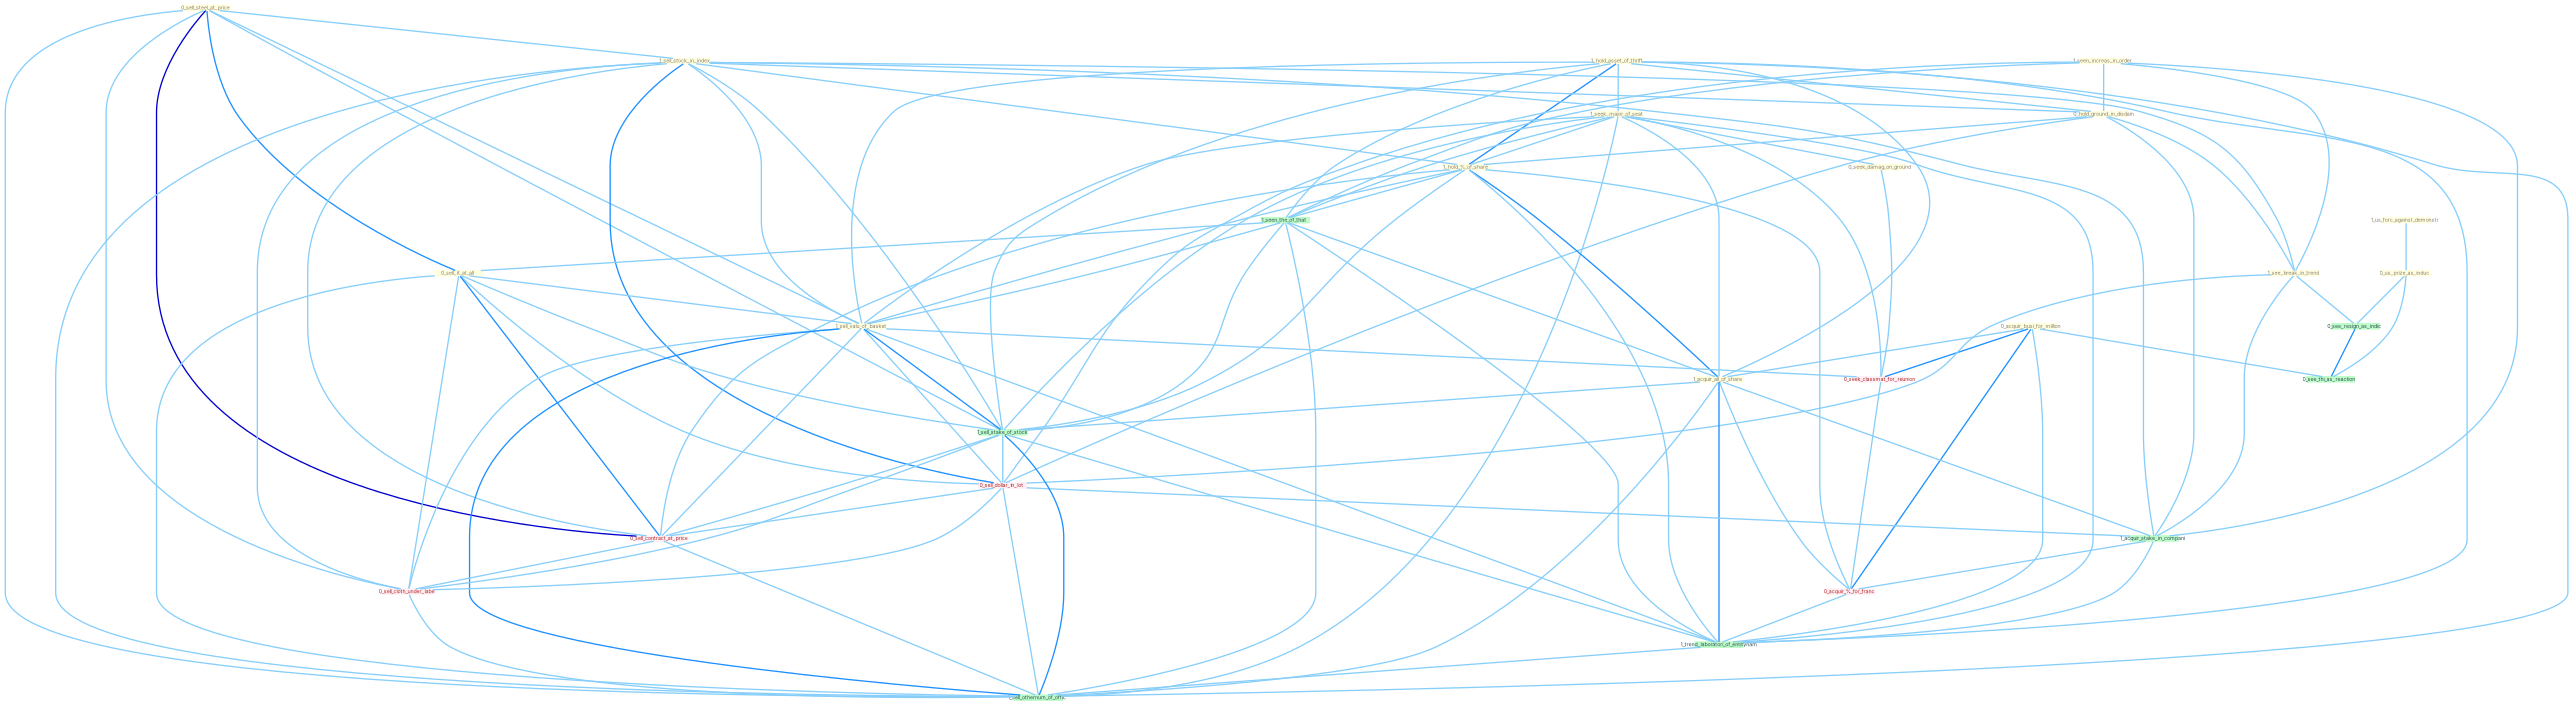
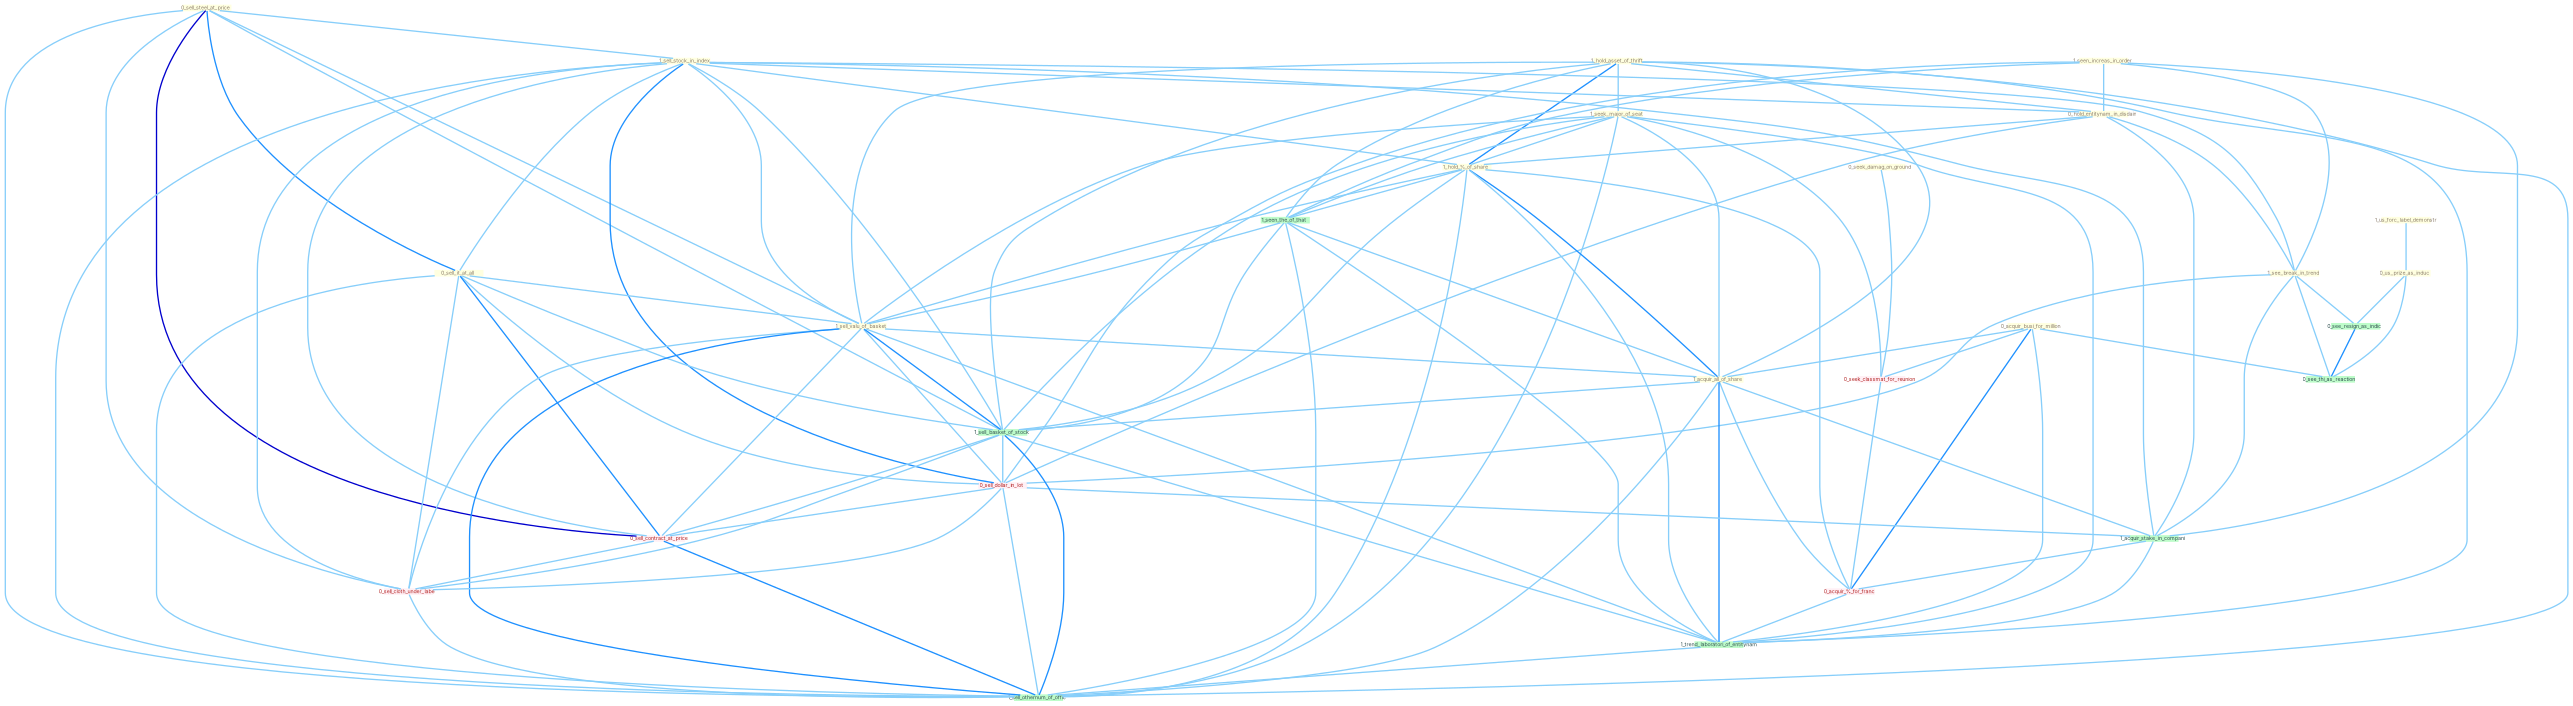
(2104, 114) -> (2104, 114)
(1793, 149) -> none
(2406, 220) -> (2406, 220)
(892, 246) -> (553, 147)
(1016, 250) -> (1371, 530)
none -> (2313, 326)
(1974, 347) -> (1974, 347)
(1372, 353) -> (1270, 352)
(1003, 432) -> (1003, 432)
(850, 618) -> (850, 618)
